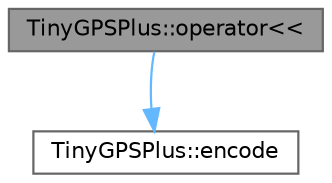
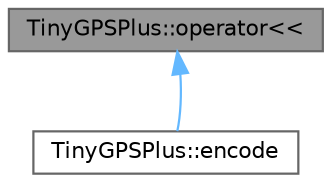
(151, 80) -> (181, 103)
